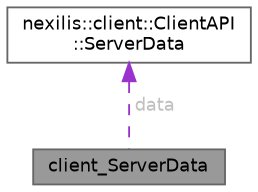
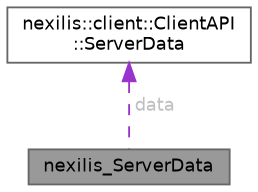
(129, 167) -> (129, 167)
